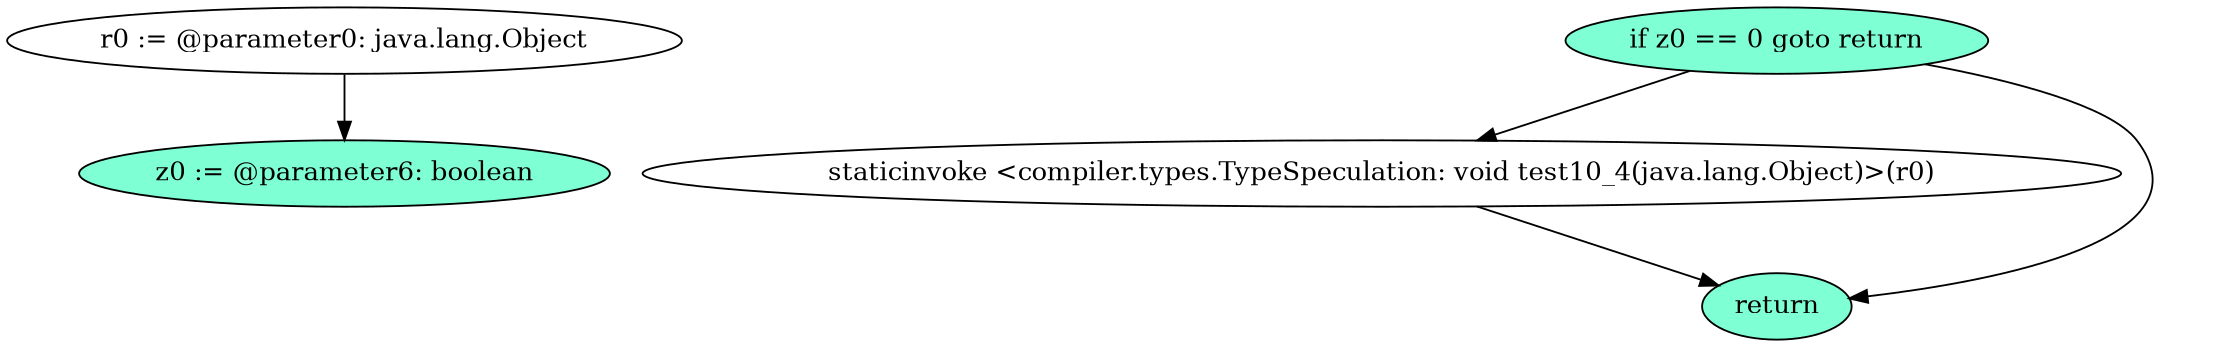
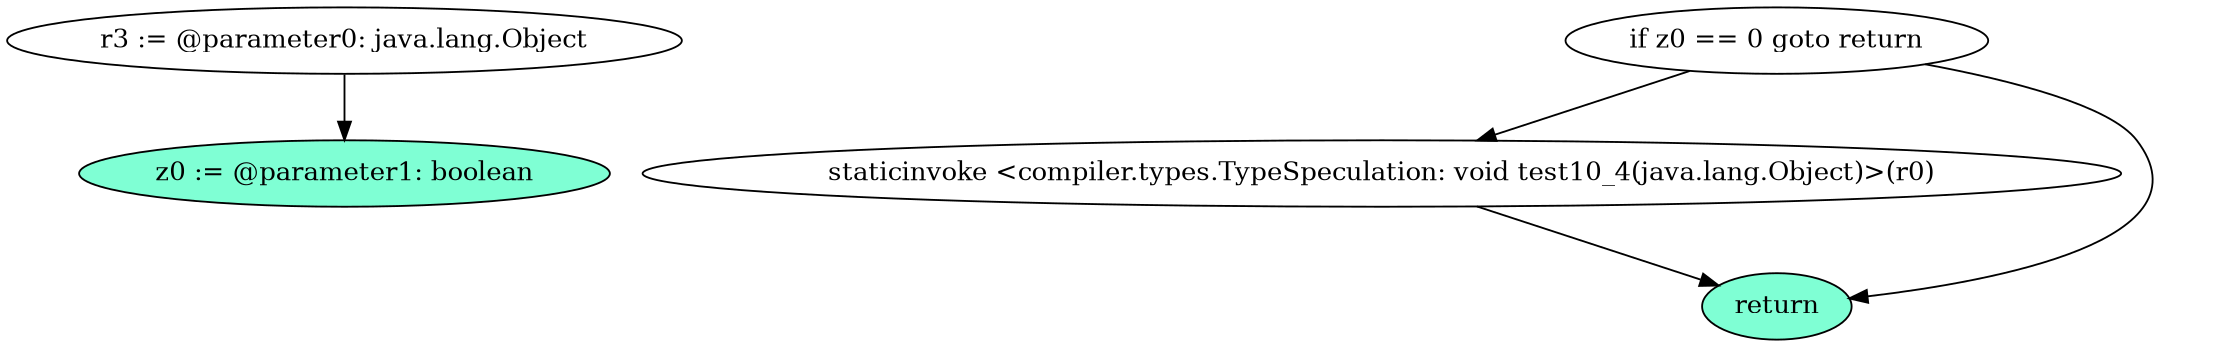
(344, 41) -> (344, 41)
(1777, 41) -> (1777, 41)
(344, 174) -> (344, 174)
